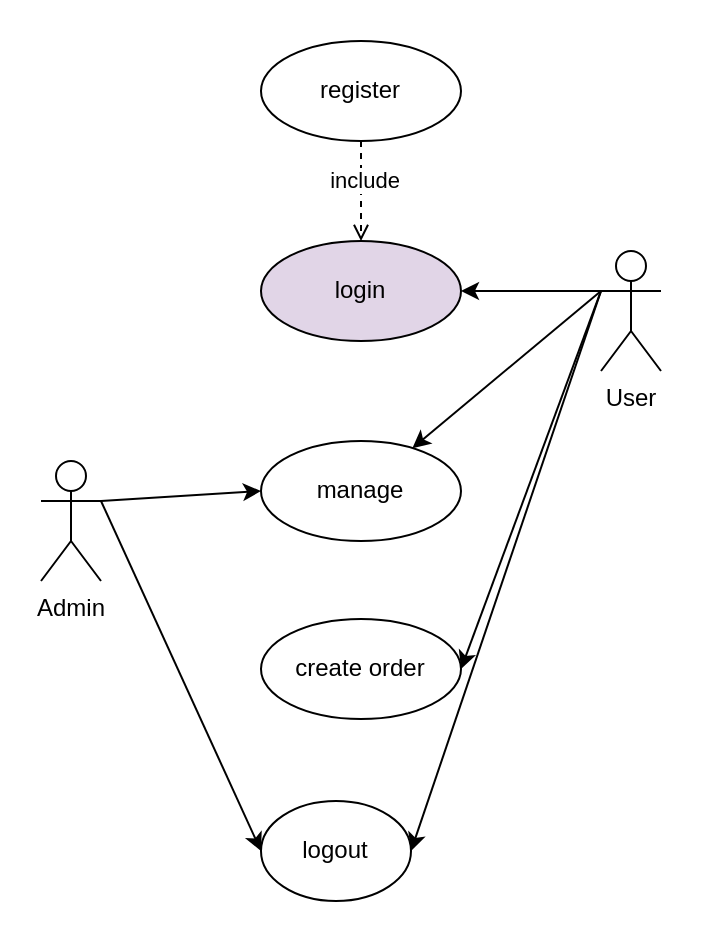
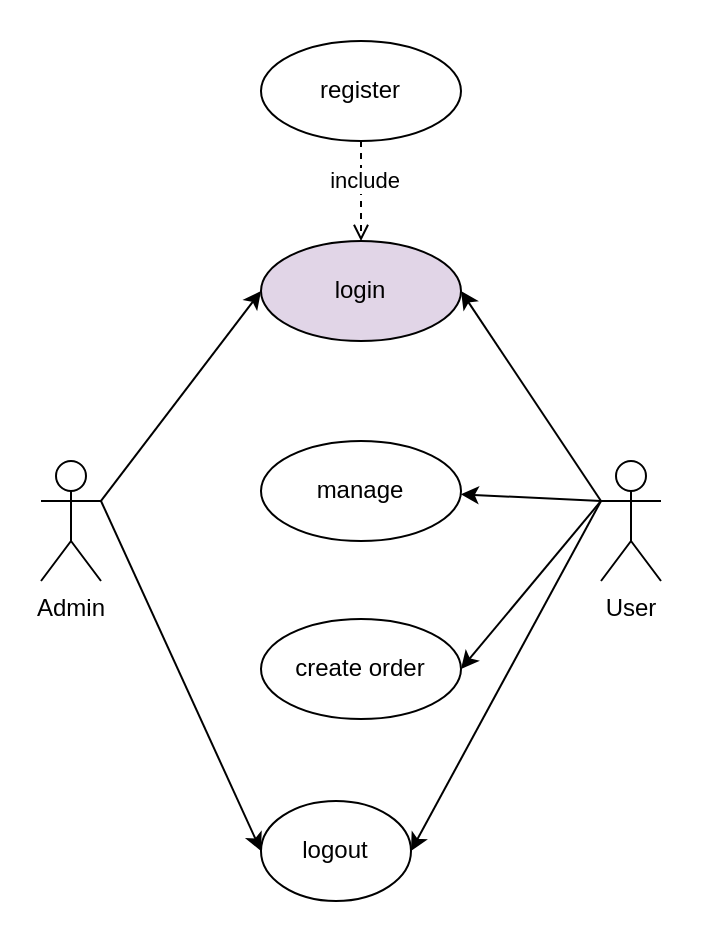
(631, 311) -> (631, 521)
none -> (179, 399)
(177, 496) -> none
